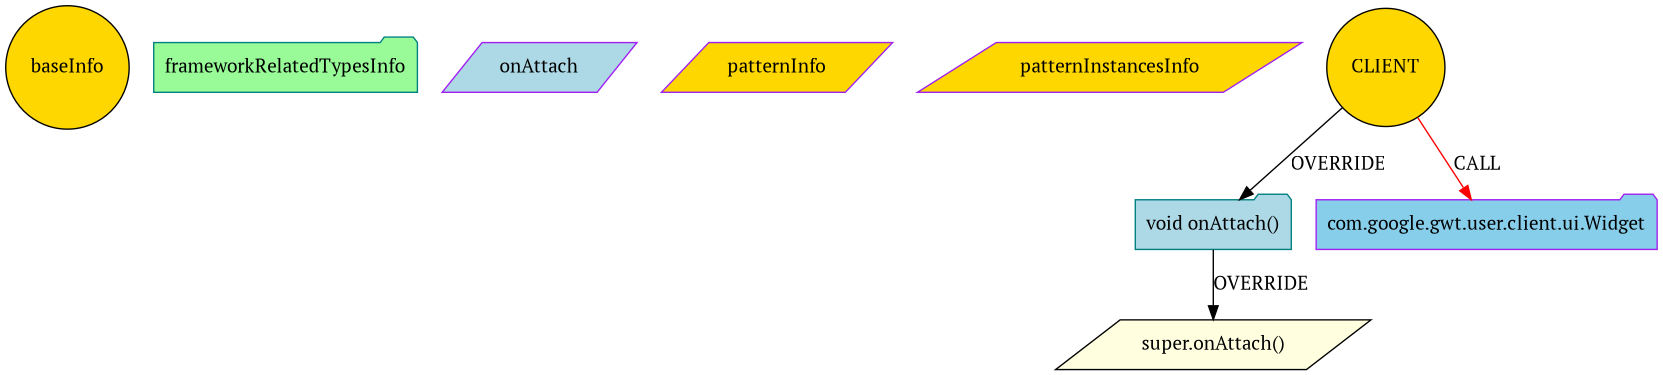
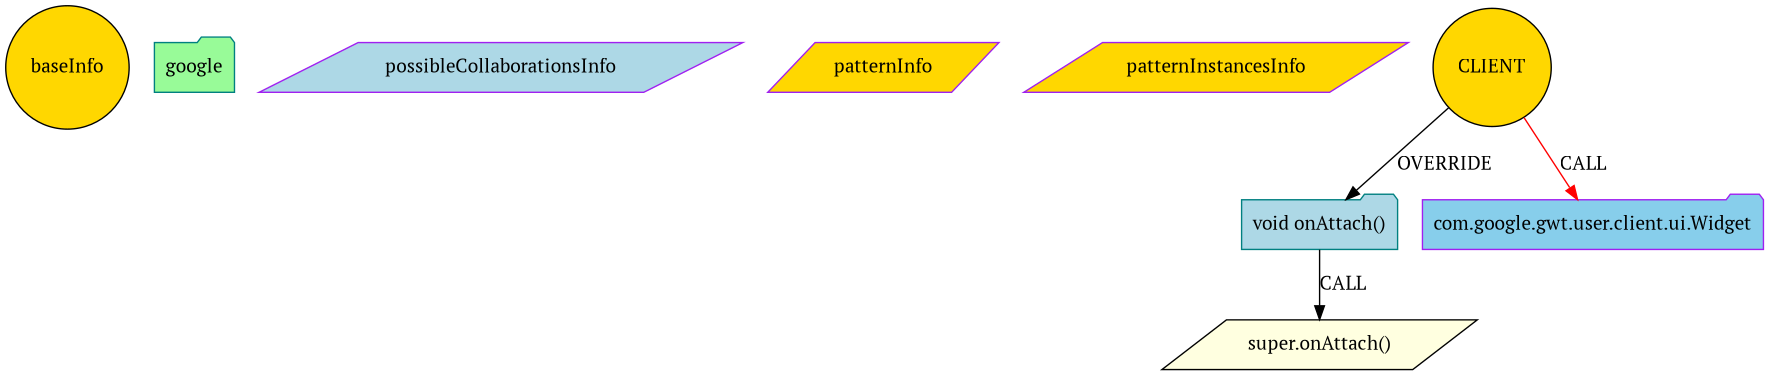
(286, 67) -> (194, 67)
(540, 67) -> (501, 67)
(1262, 285) -> (1343, 285)
